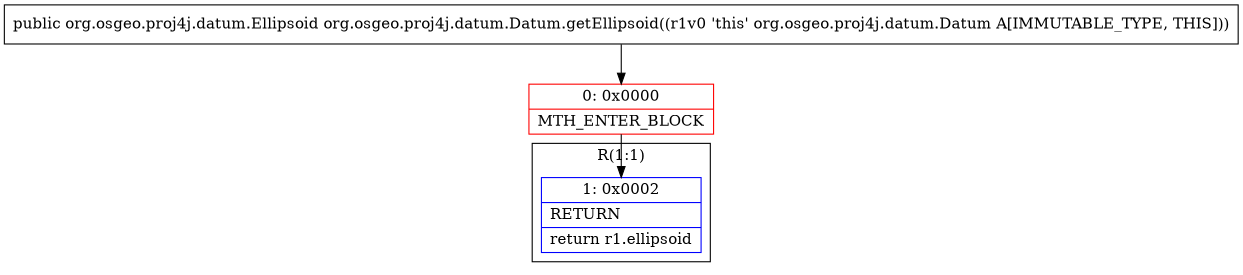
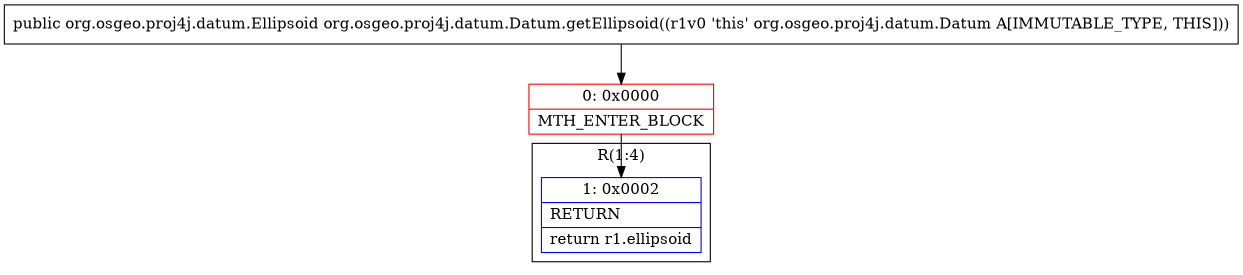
(621, 156) -> (621, 156)
